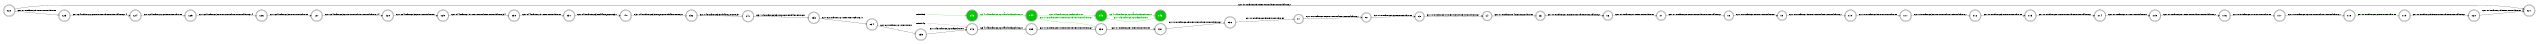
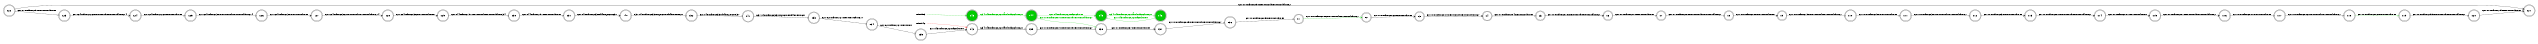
(1332, 18) -> (1332, 18)
